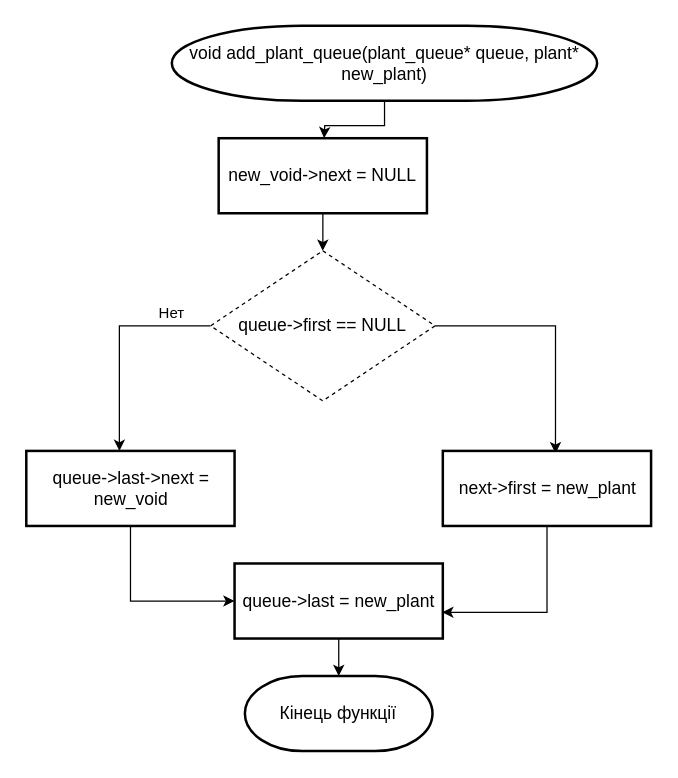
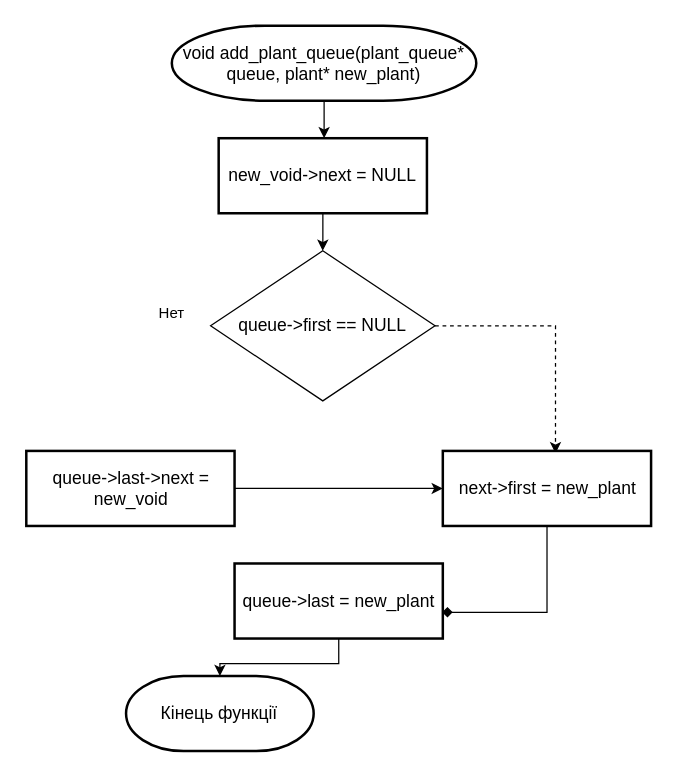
(384, 63) -> (324, 63)
(323, 326) -> (323, 326)
(554, 326) -> (554, 326)
(119, 339) -> none
(140, 601) -> (334, 488)
(452, 612) -> (453, 612)
(338, 713) -> (220, 713)
